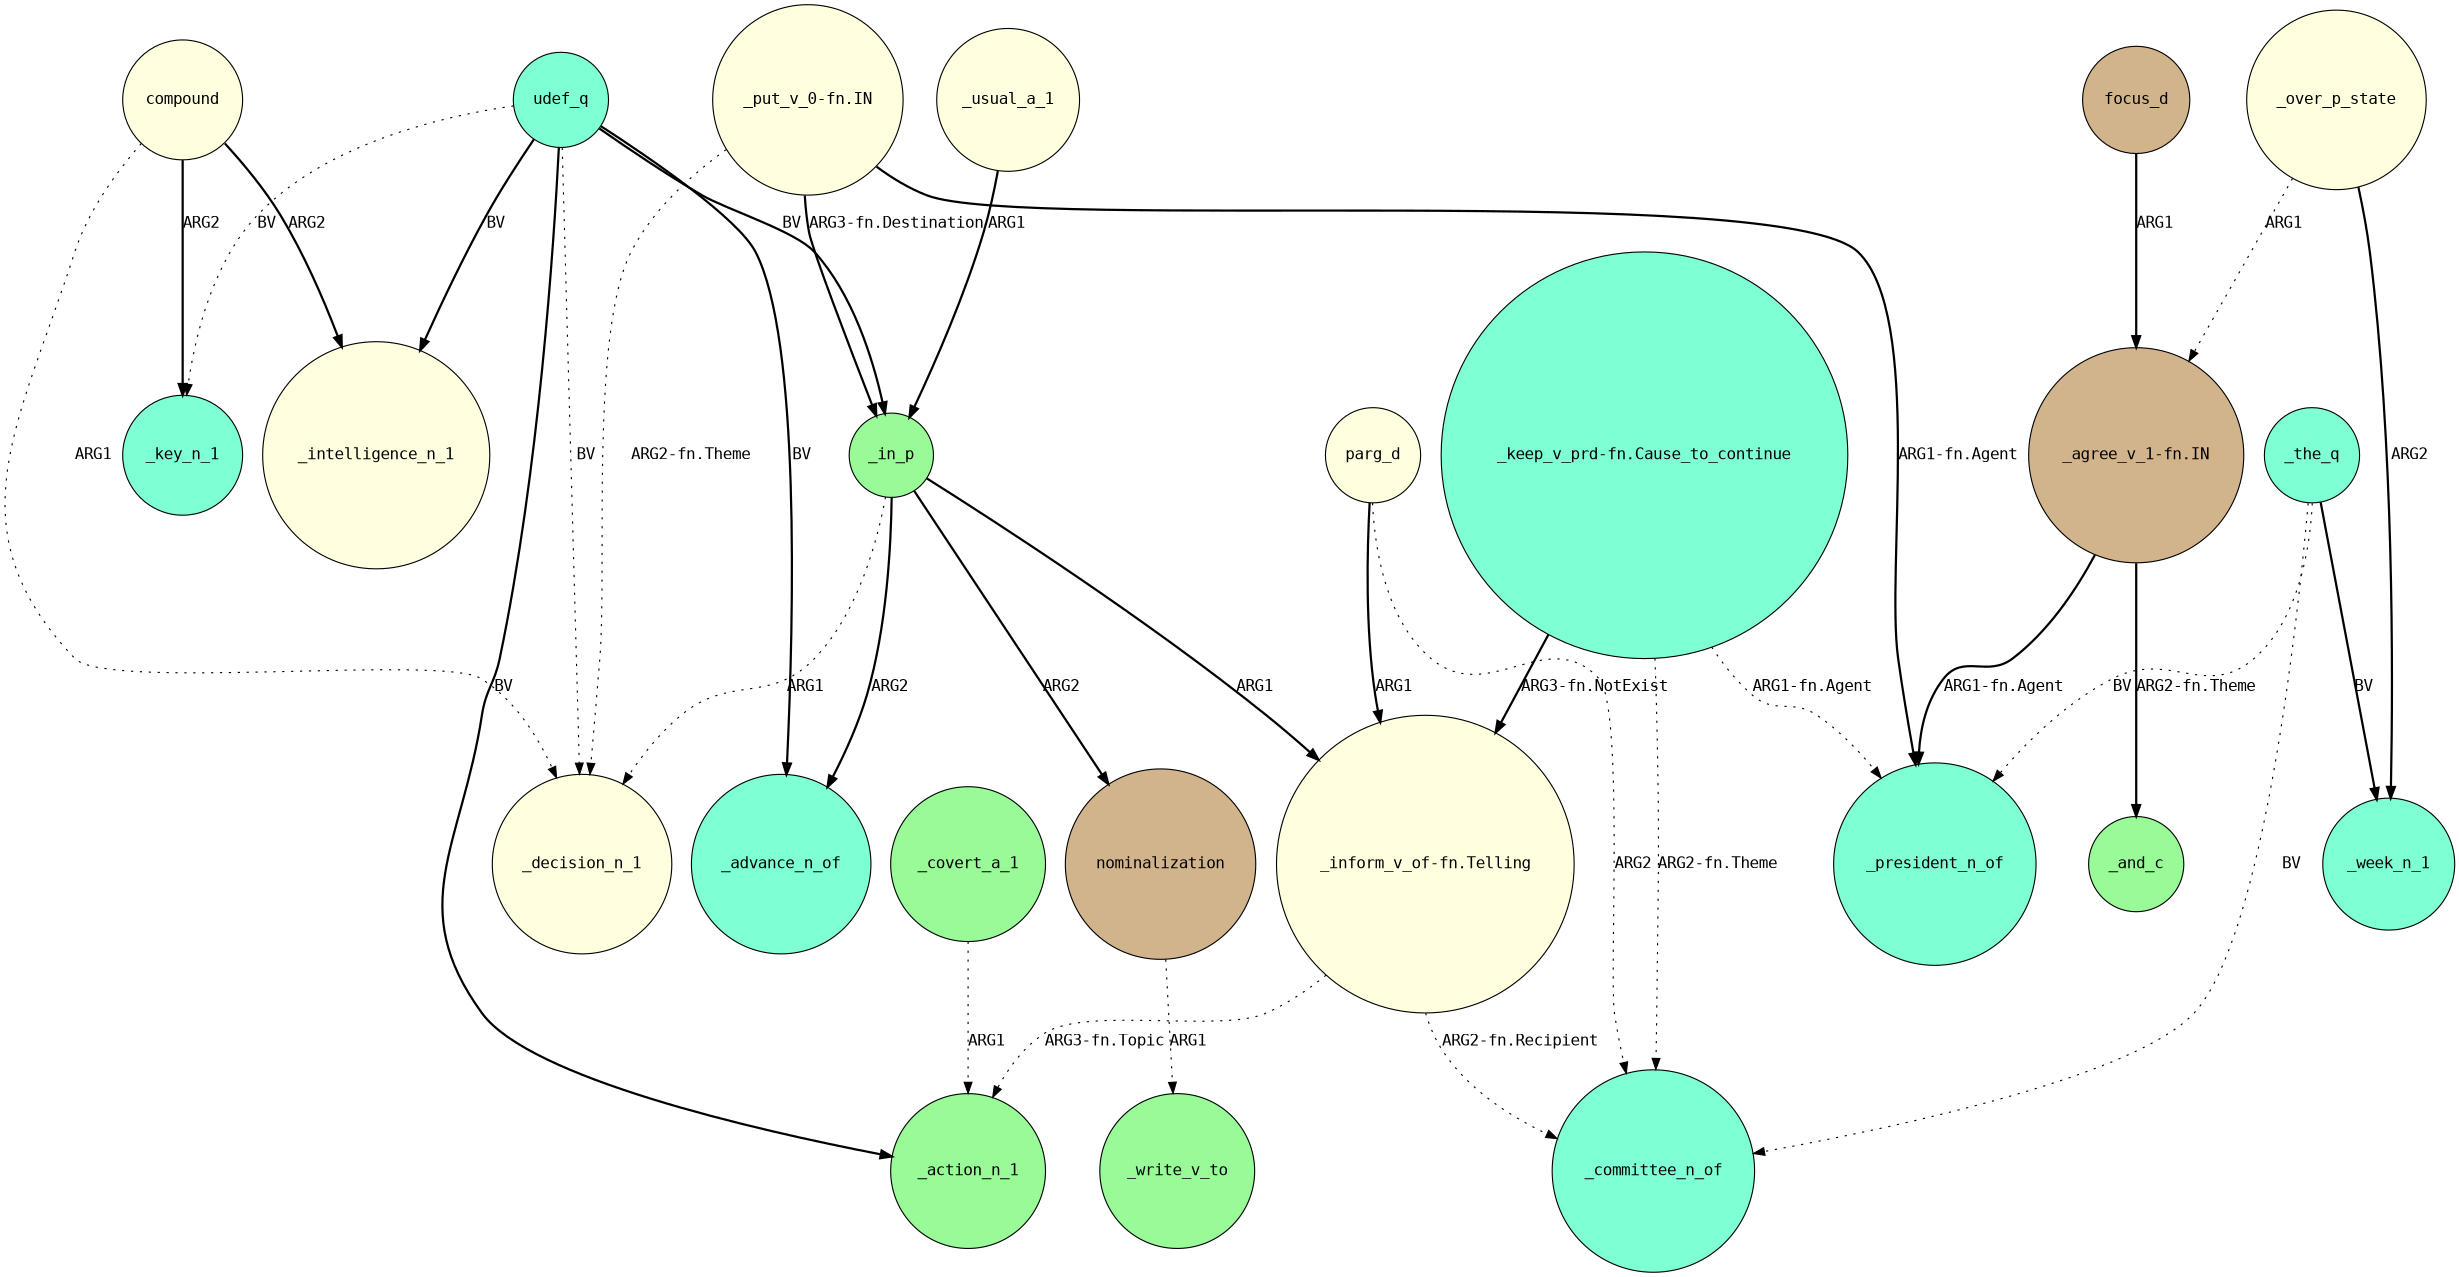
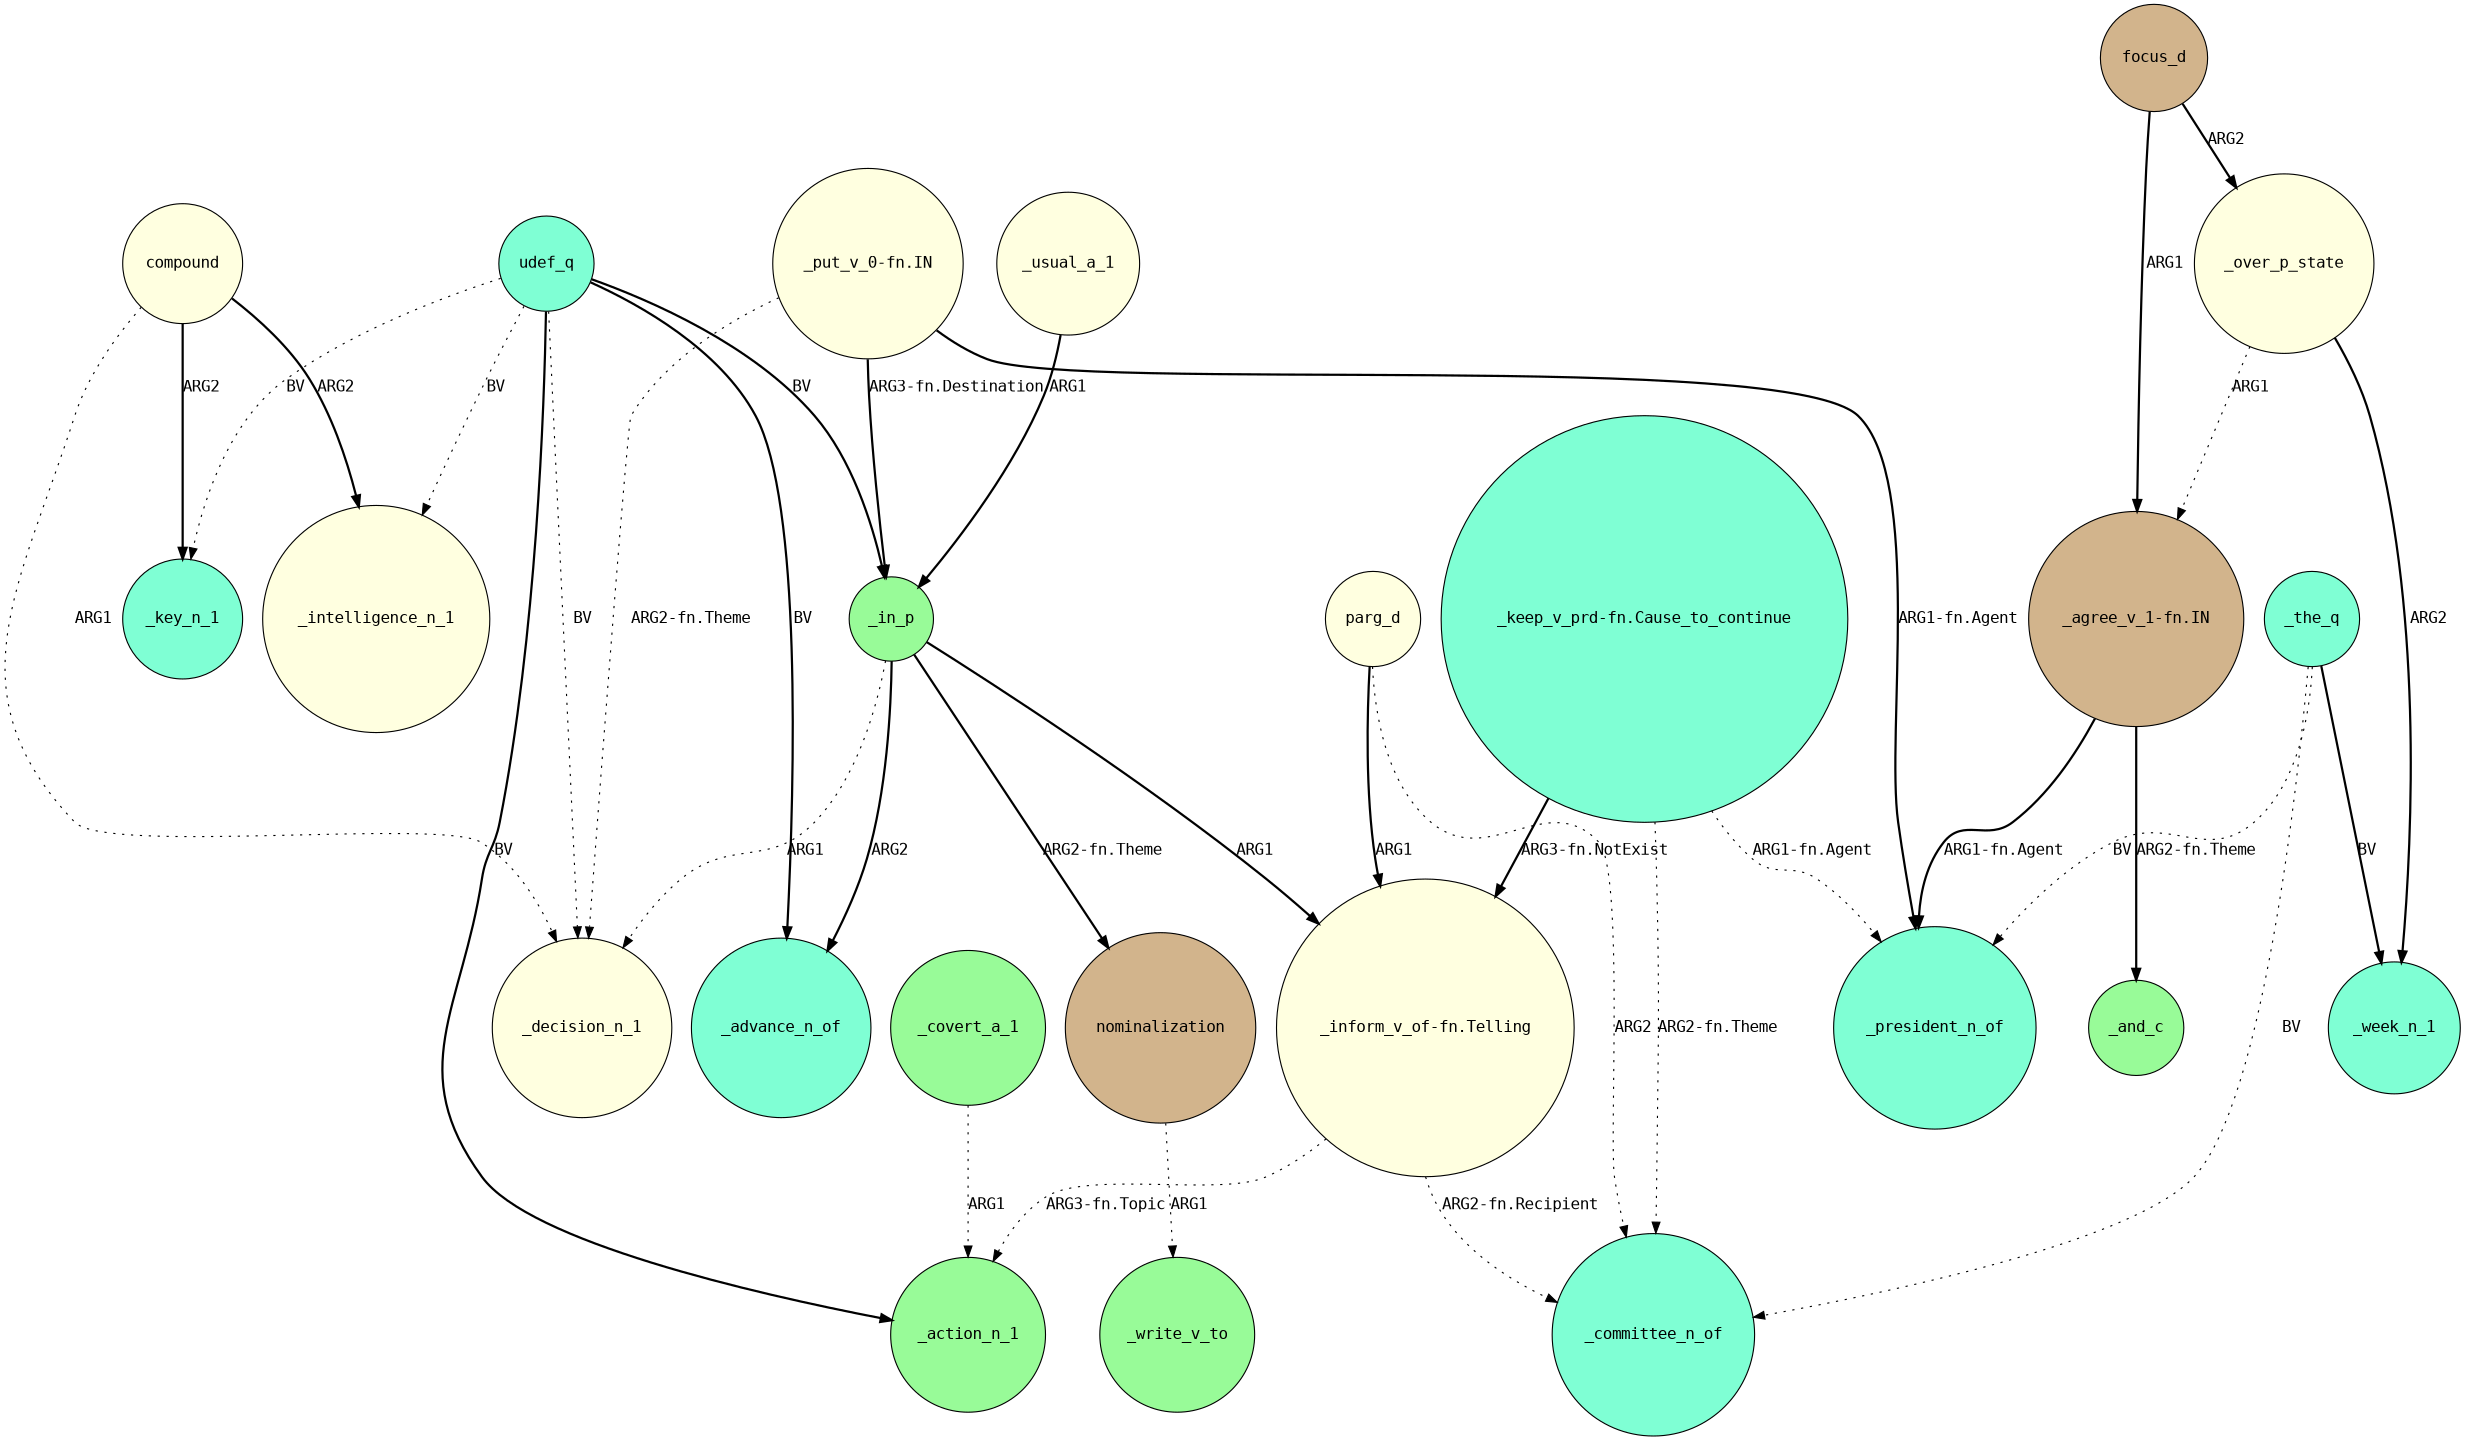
none -> (2206, 141)
(475, 237) -> (474, 405)
(1062, 687) -> (1103, 851)
